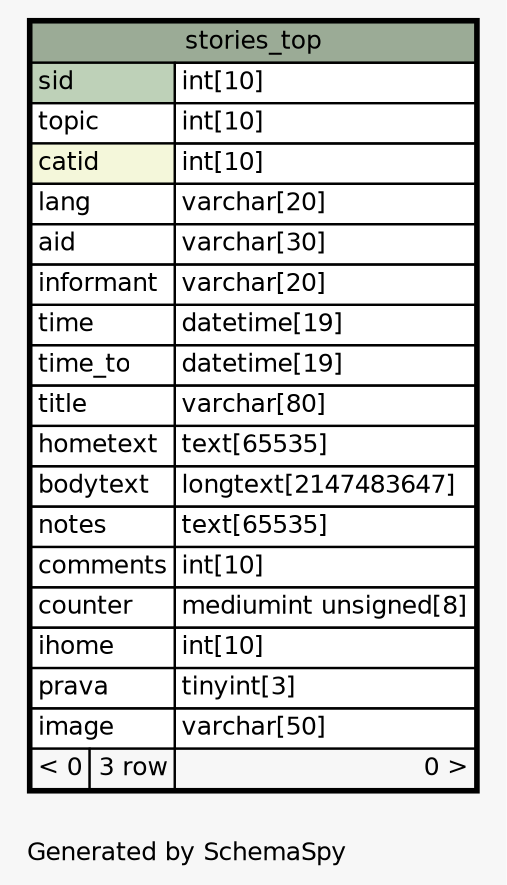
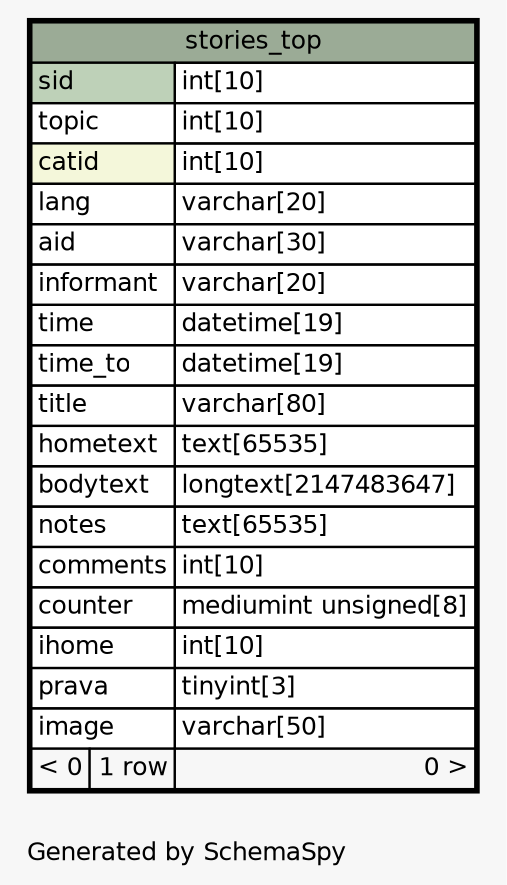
(133, 768) -> (133, 768)
